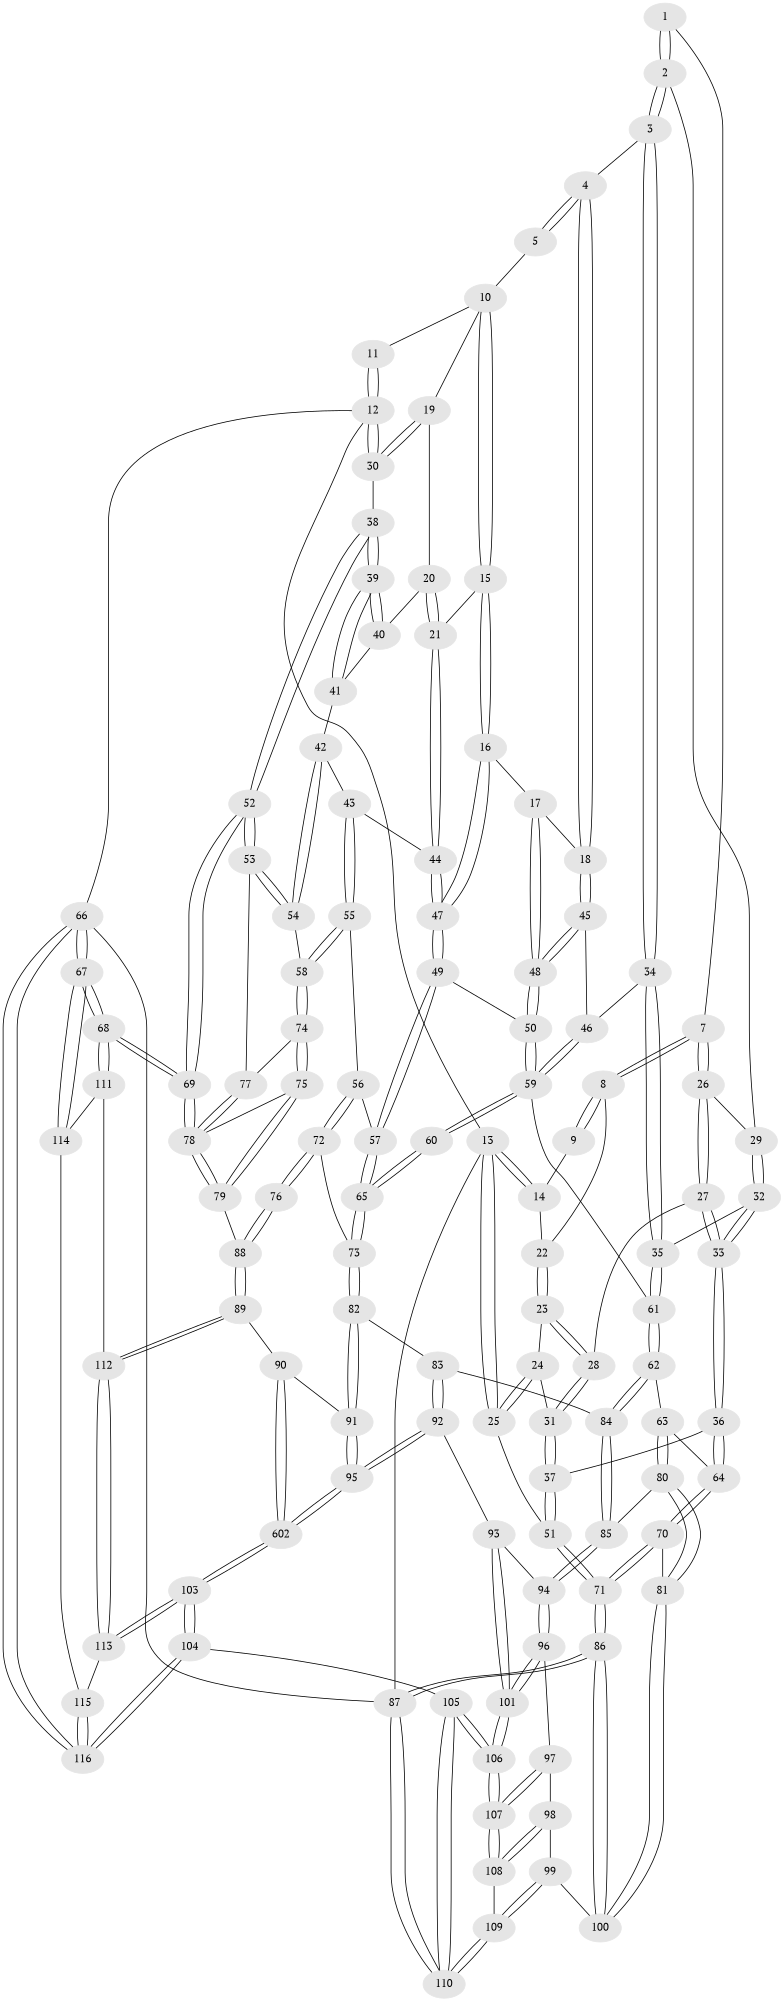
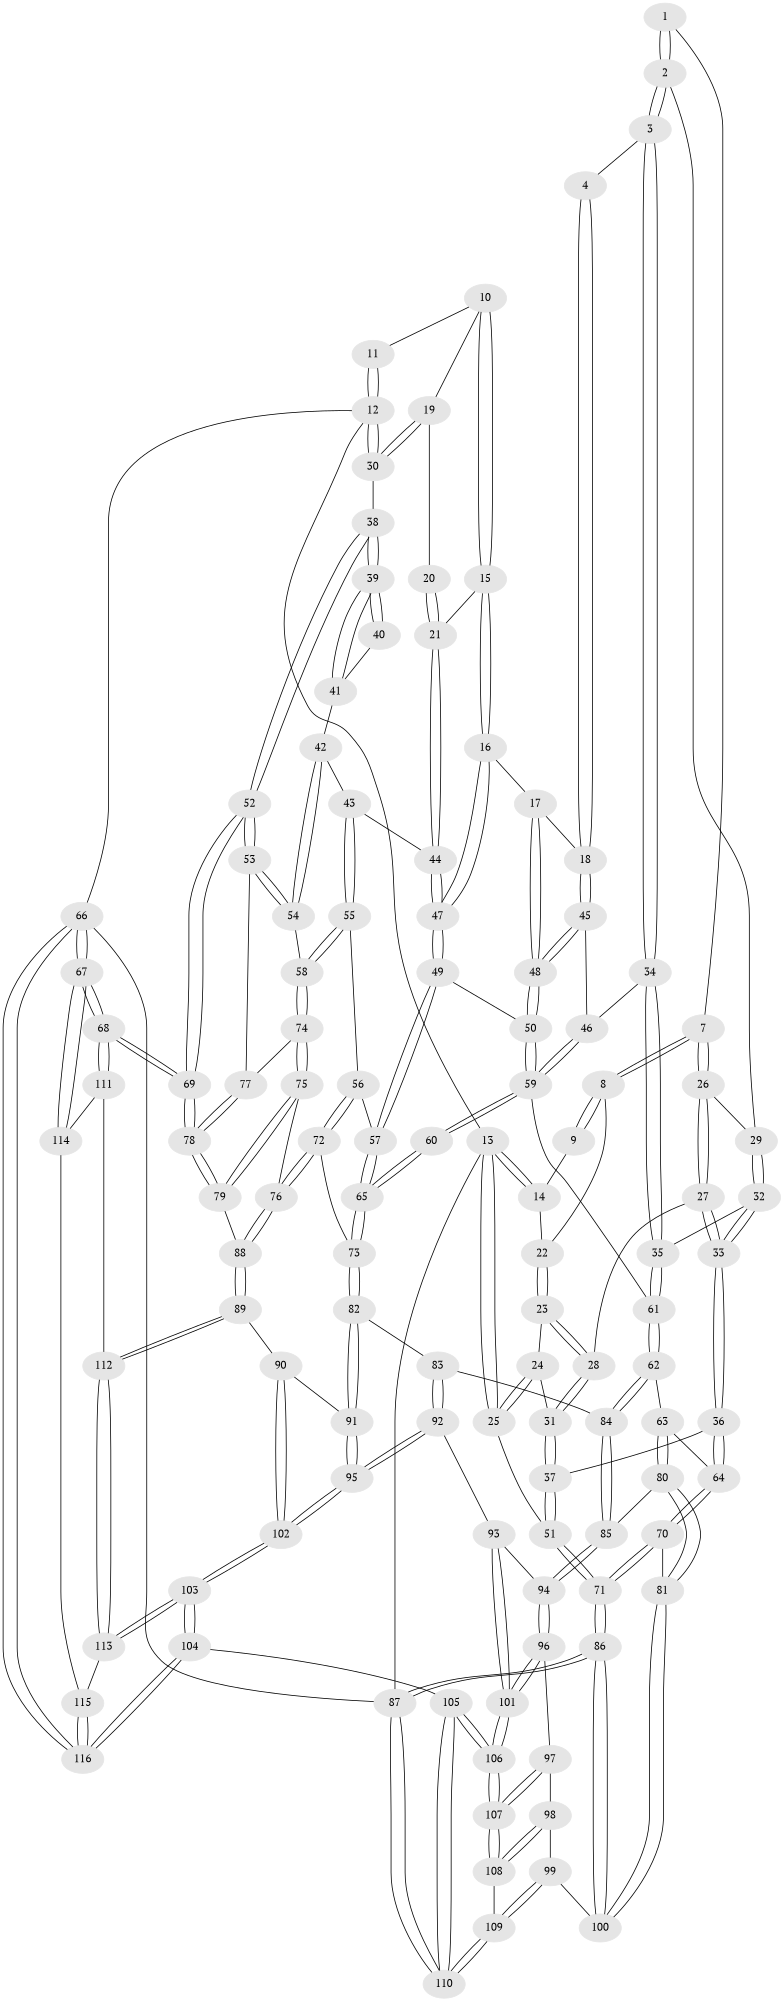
(535, 242) -> none
(404, 607) -> none
(246, 1113) -> (288, 1141)
(281, 1535) -> (281, 1535)
